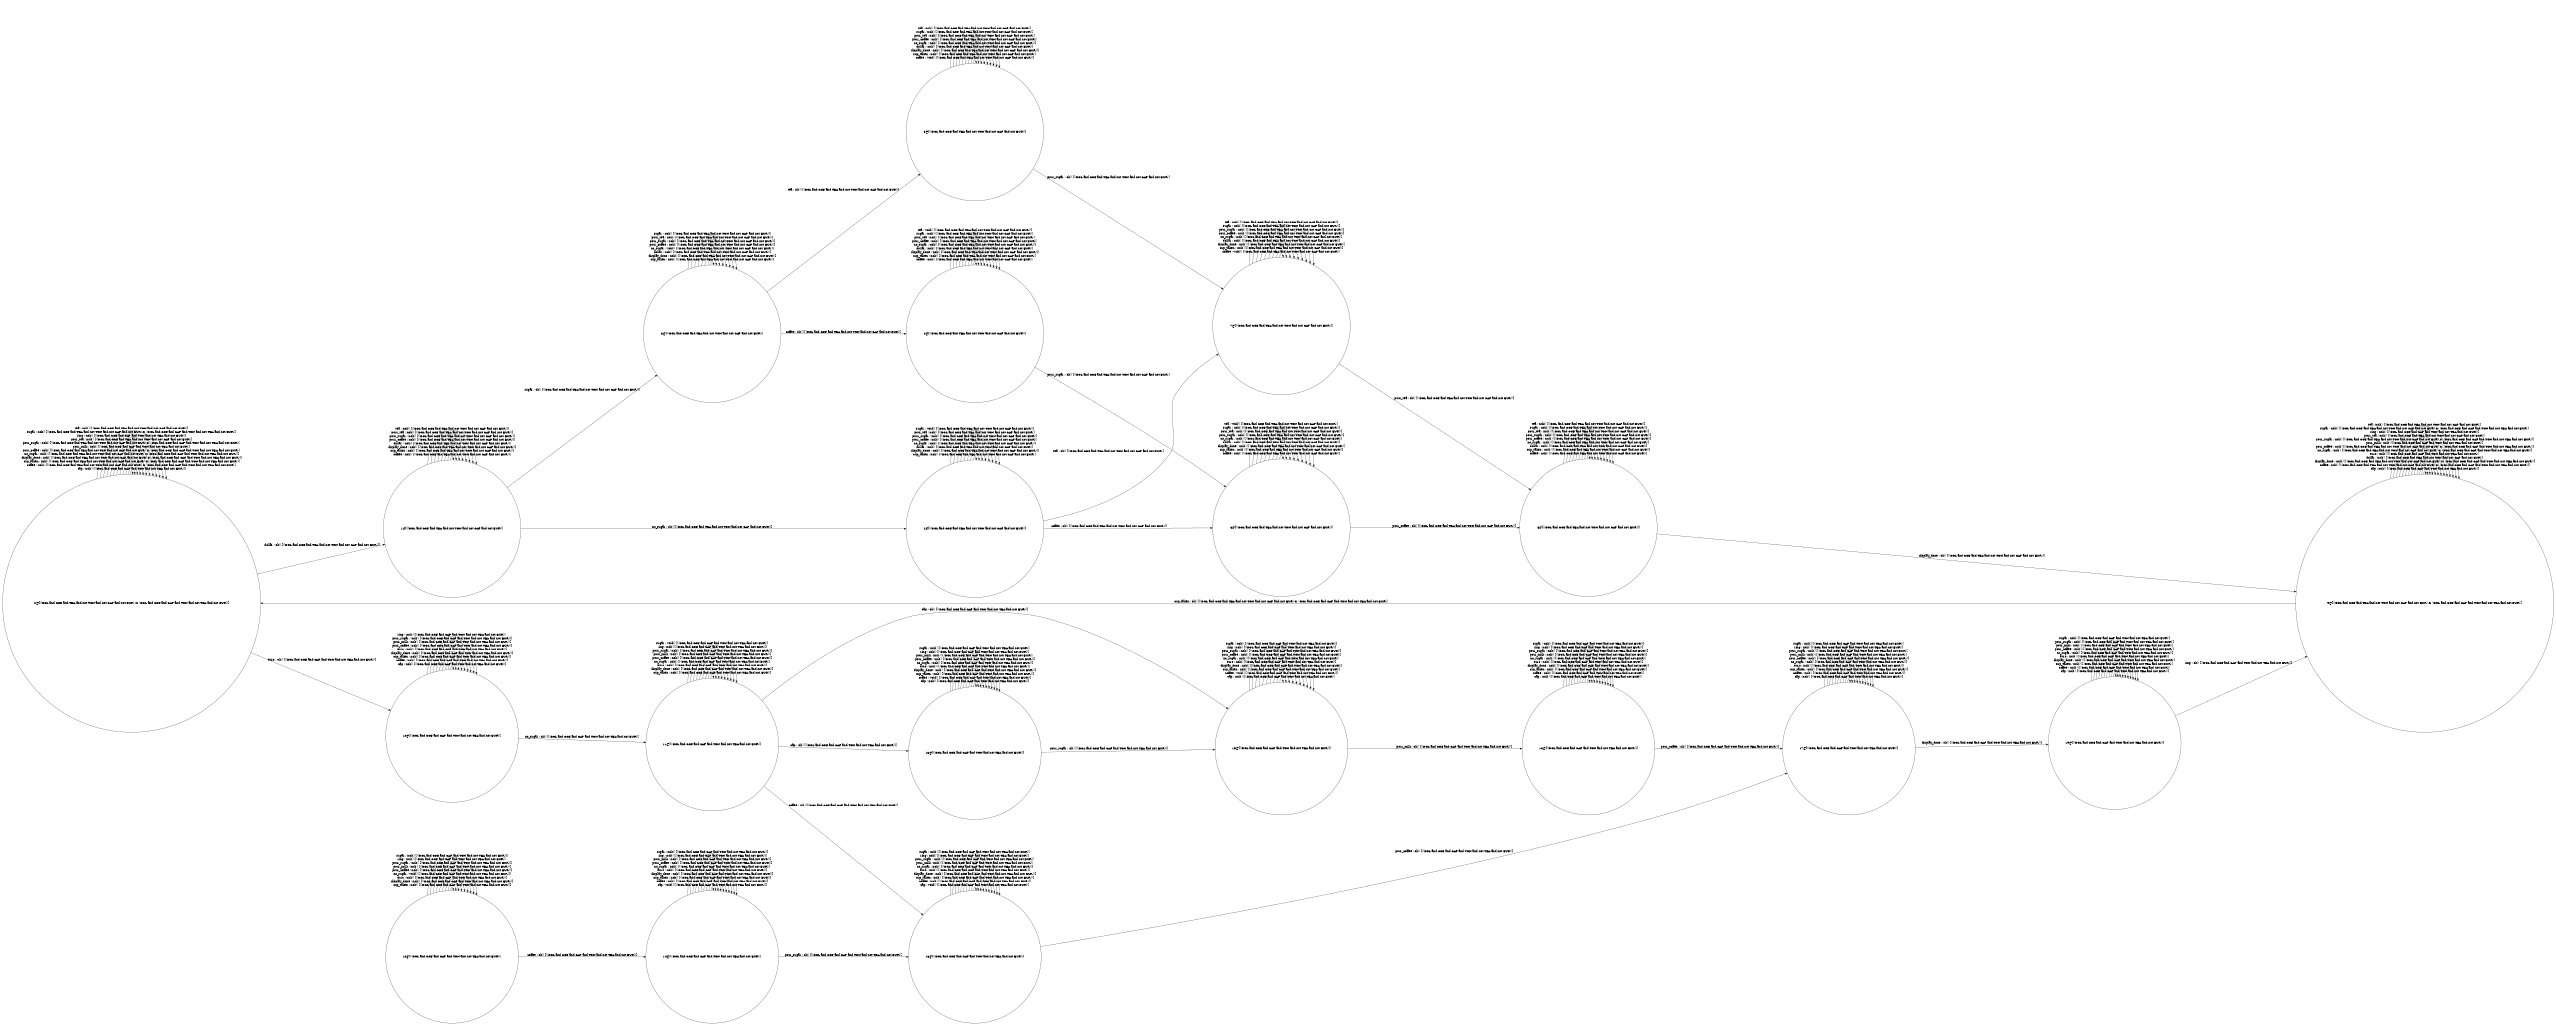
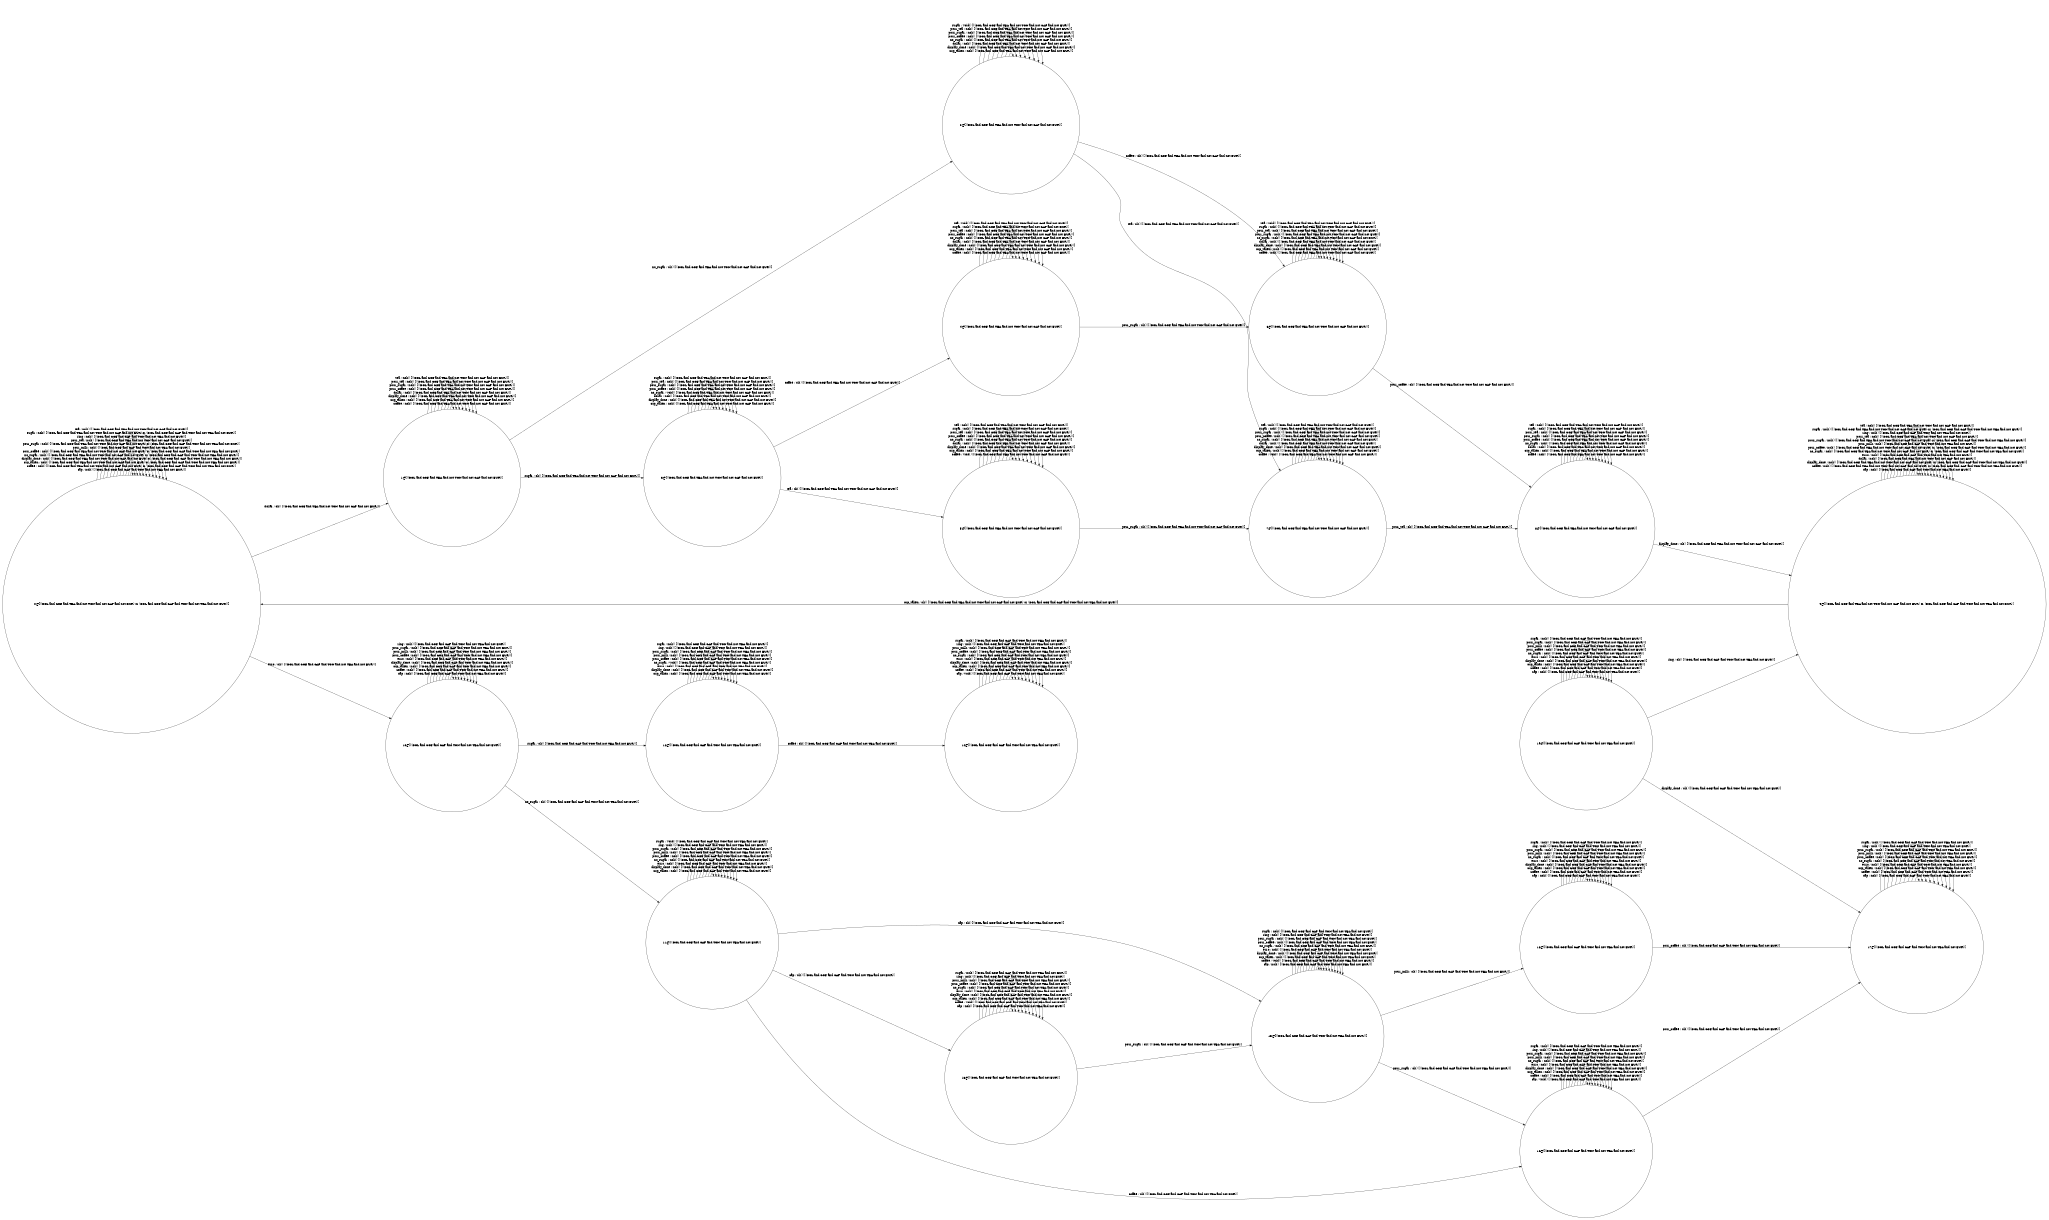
none -> (581, 746)
(1981, 746) -> (1751, 845)
(843, 957) -> (1451, 1093)
